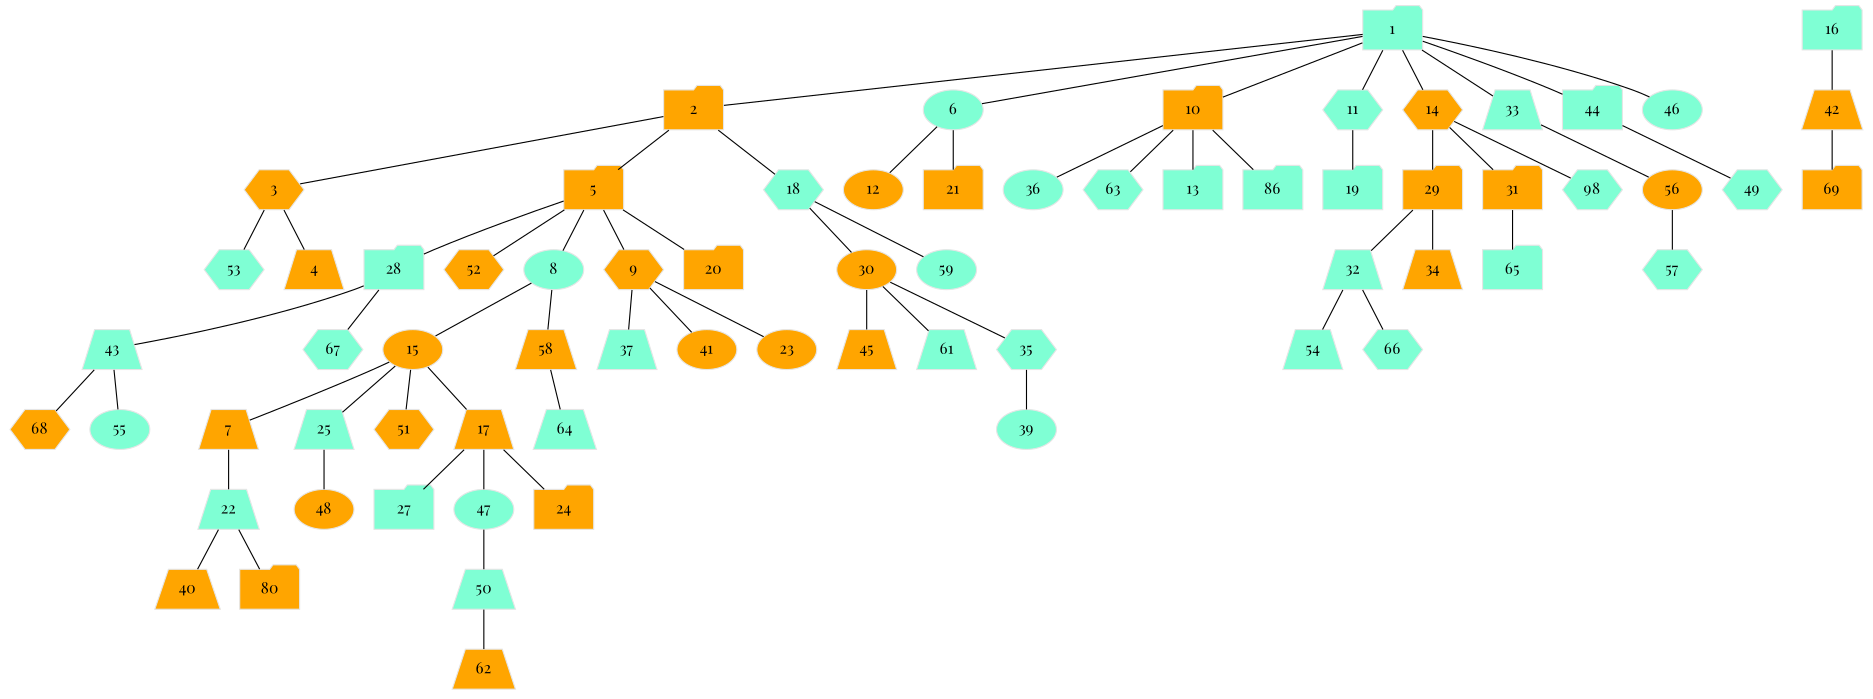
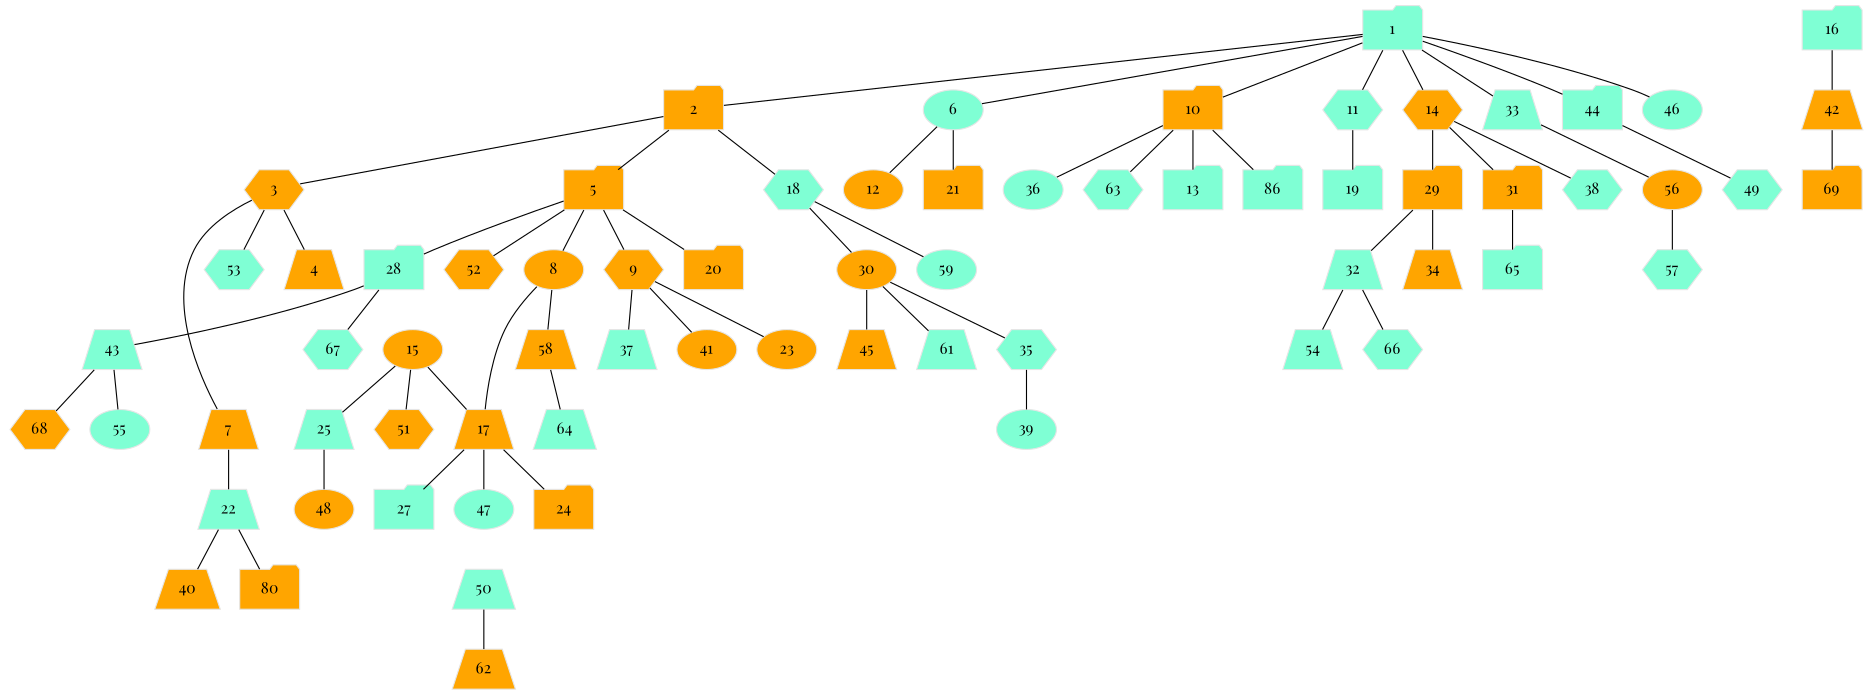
(1592, 190) -> (1592, 190)
(554, 270) -> (554, 270)
(483, 310) -> (499, 343)
(320, 392) -> (184, 293)
(484, 549) -> none
